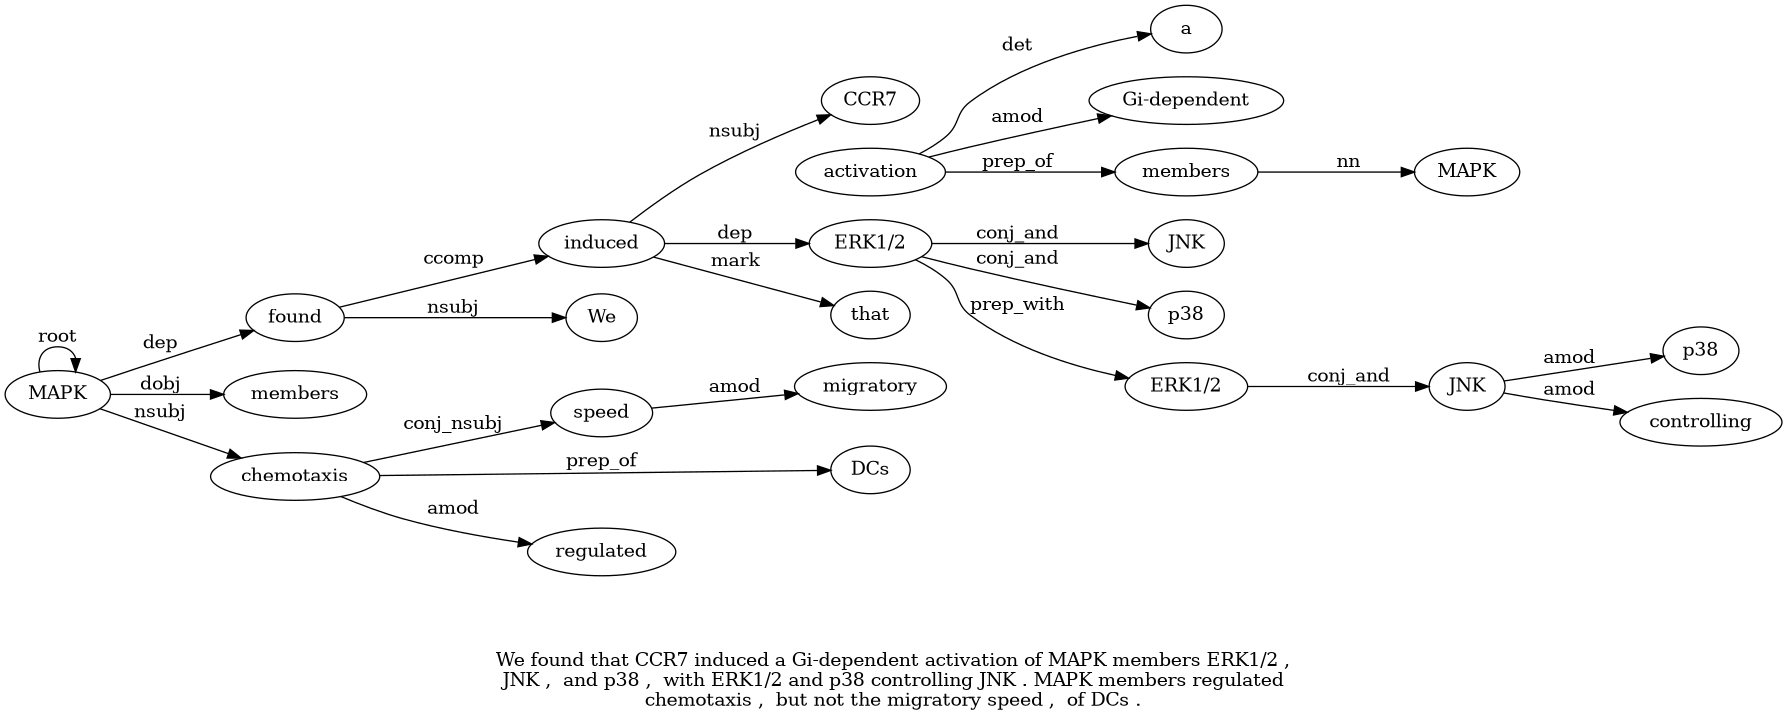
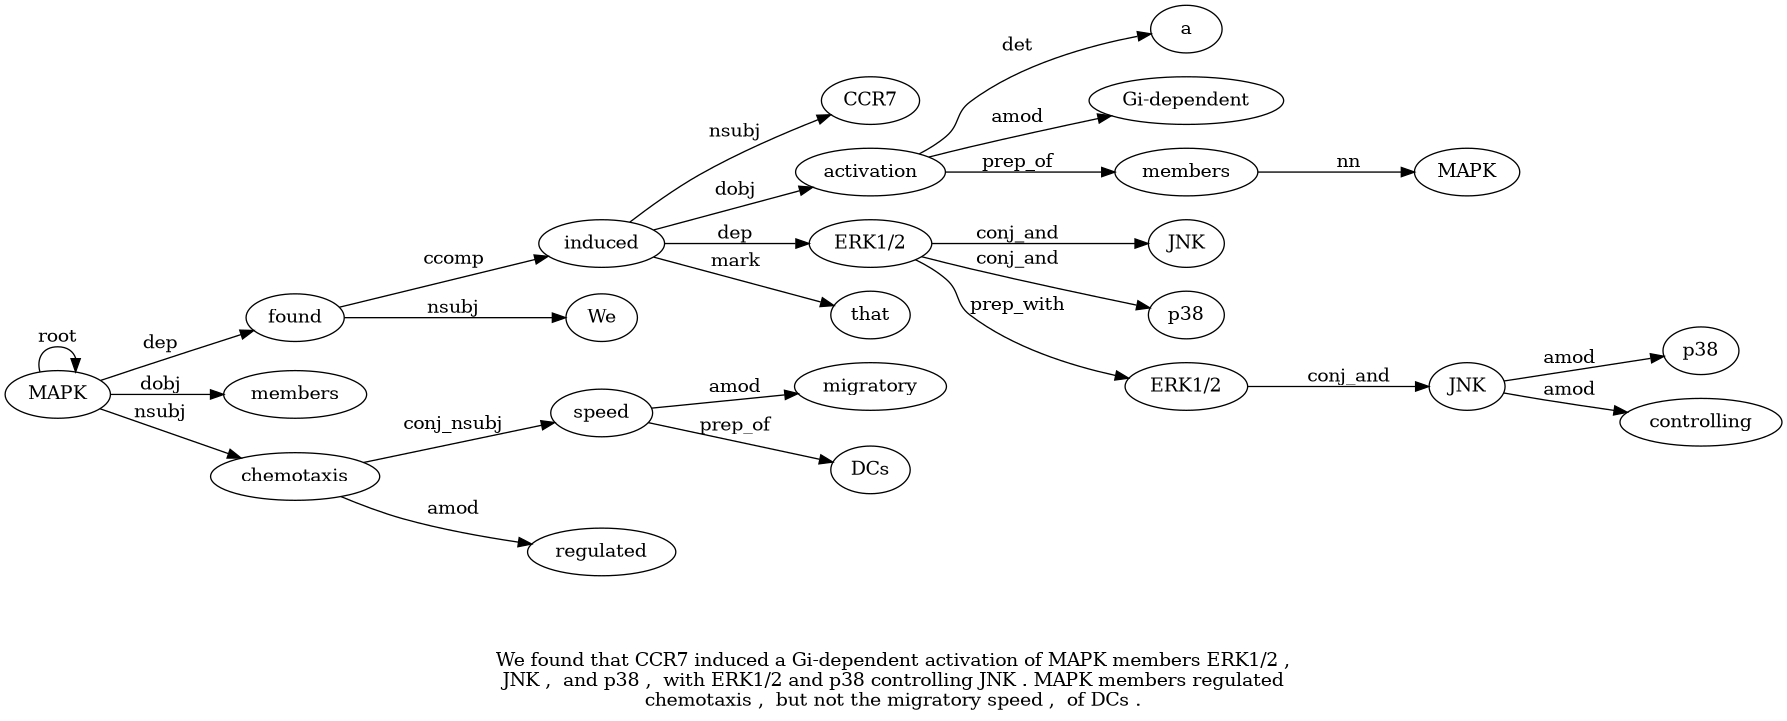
none -> (727, 210)
(598, 473) -> (734, 441)
